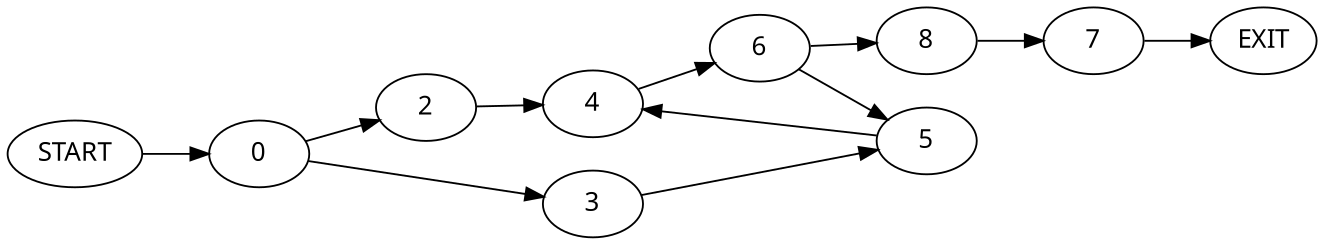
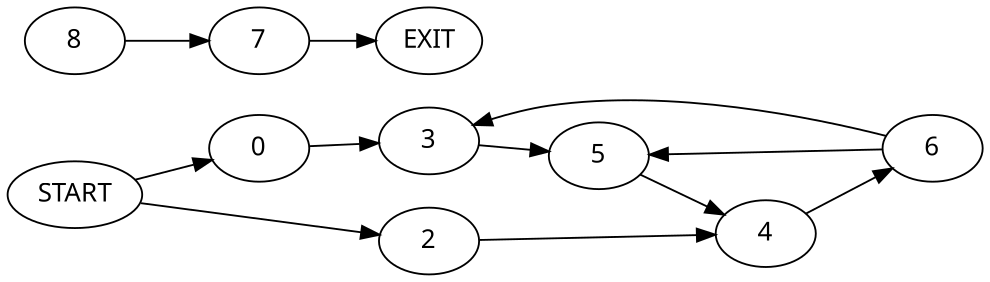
(834, 45) -> (689, 103)
(334, 133) -> (251, 218)
